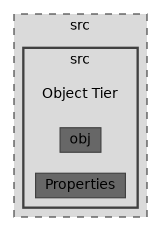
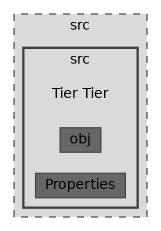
(80, 94) -> (80, 94)
